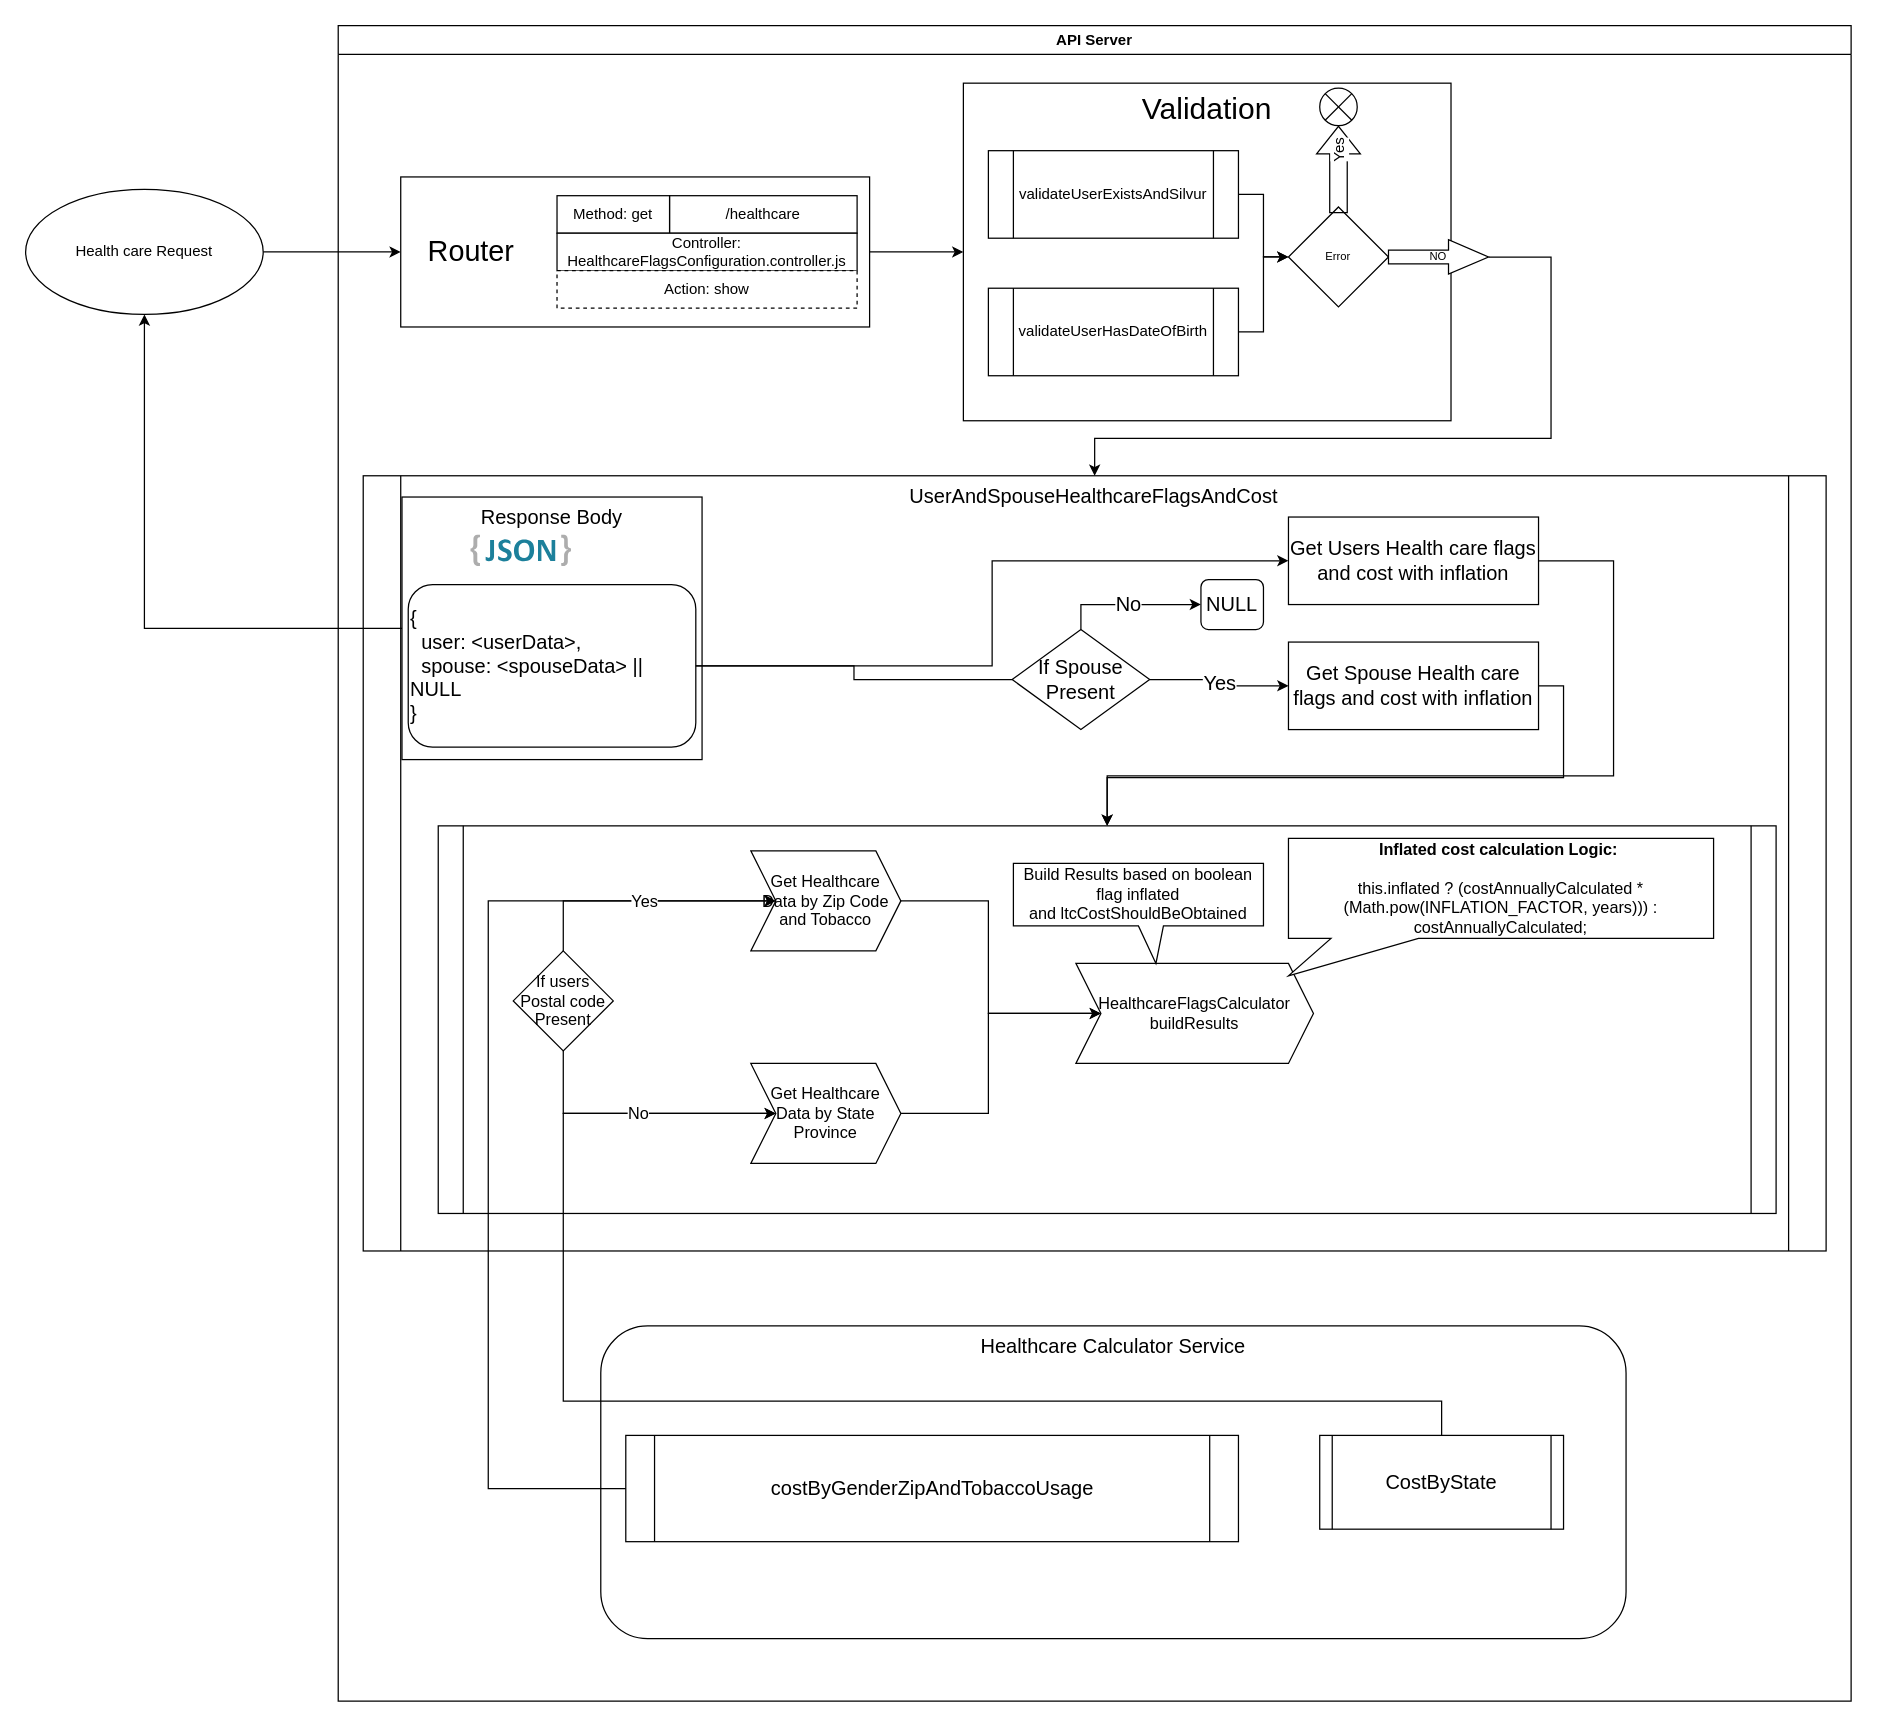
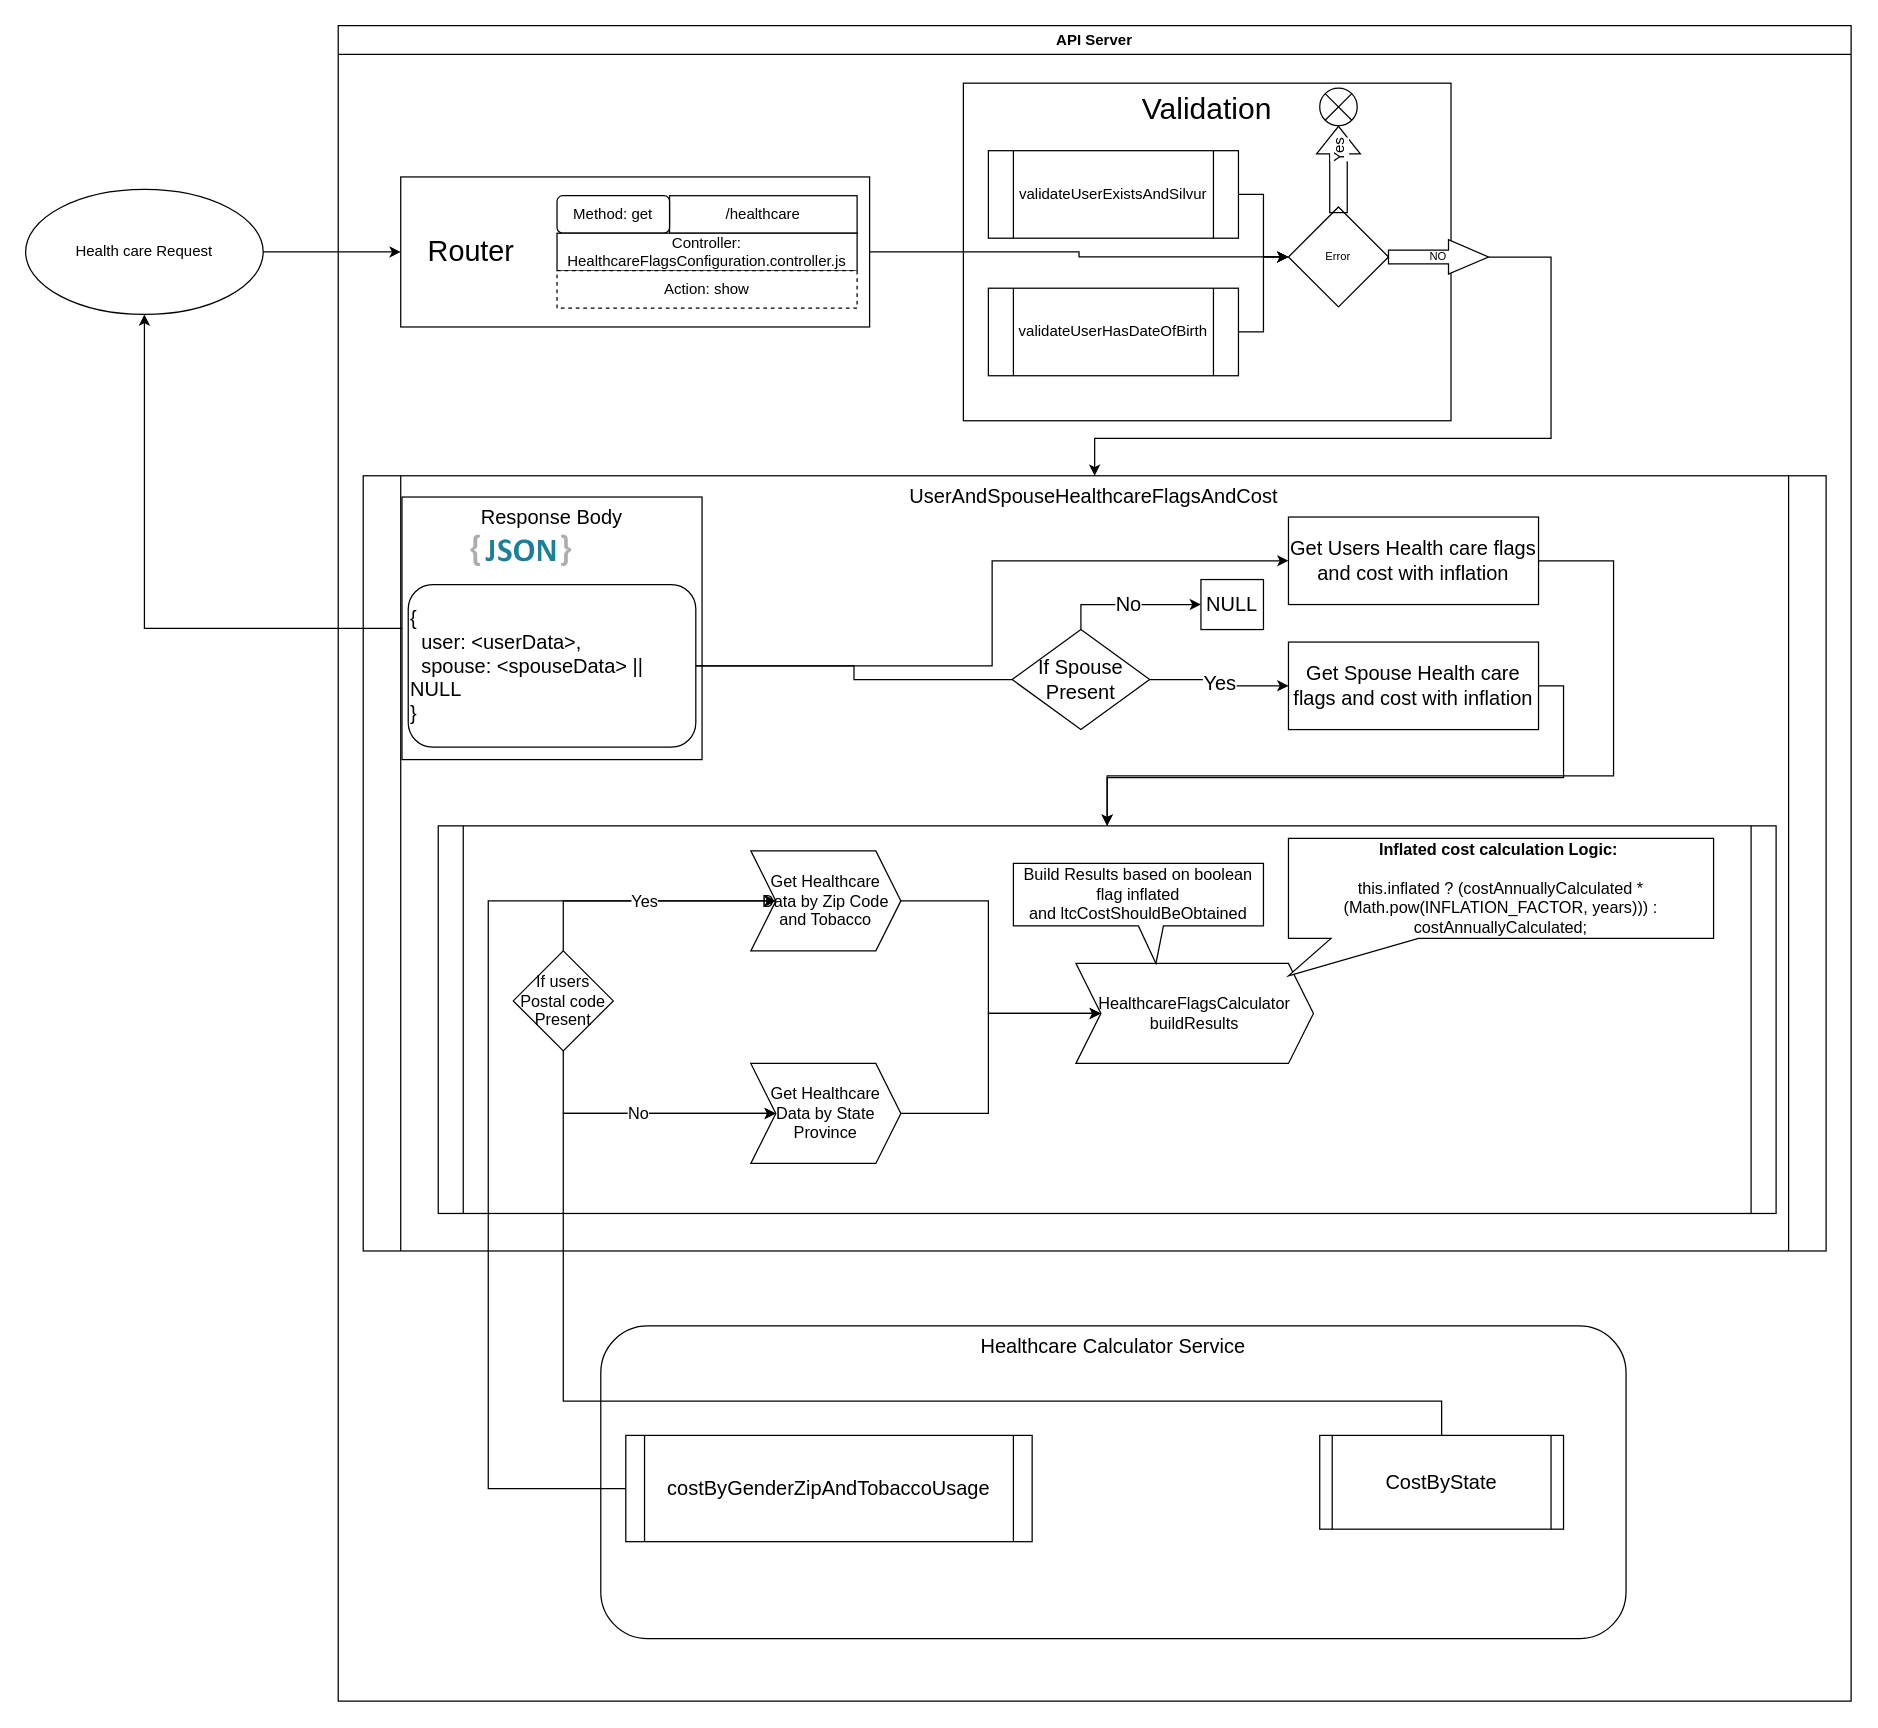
(613, 214) -> (613, 214)
(953, 252) -> (1103, 257)
(1232, 604) -> (1232, 604)
(932, 1488) -> (829, 1488)
